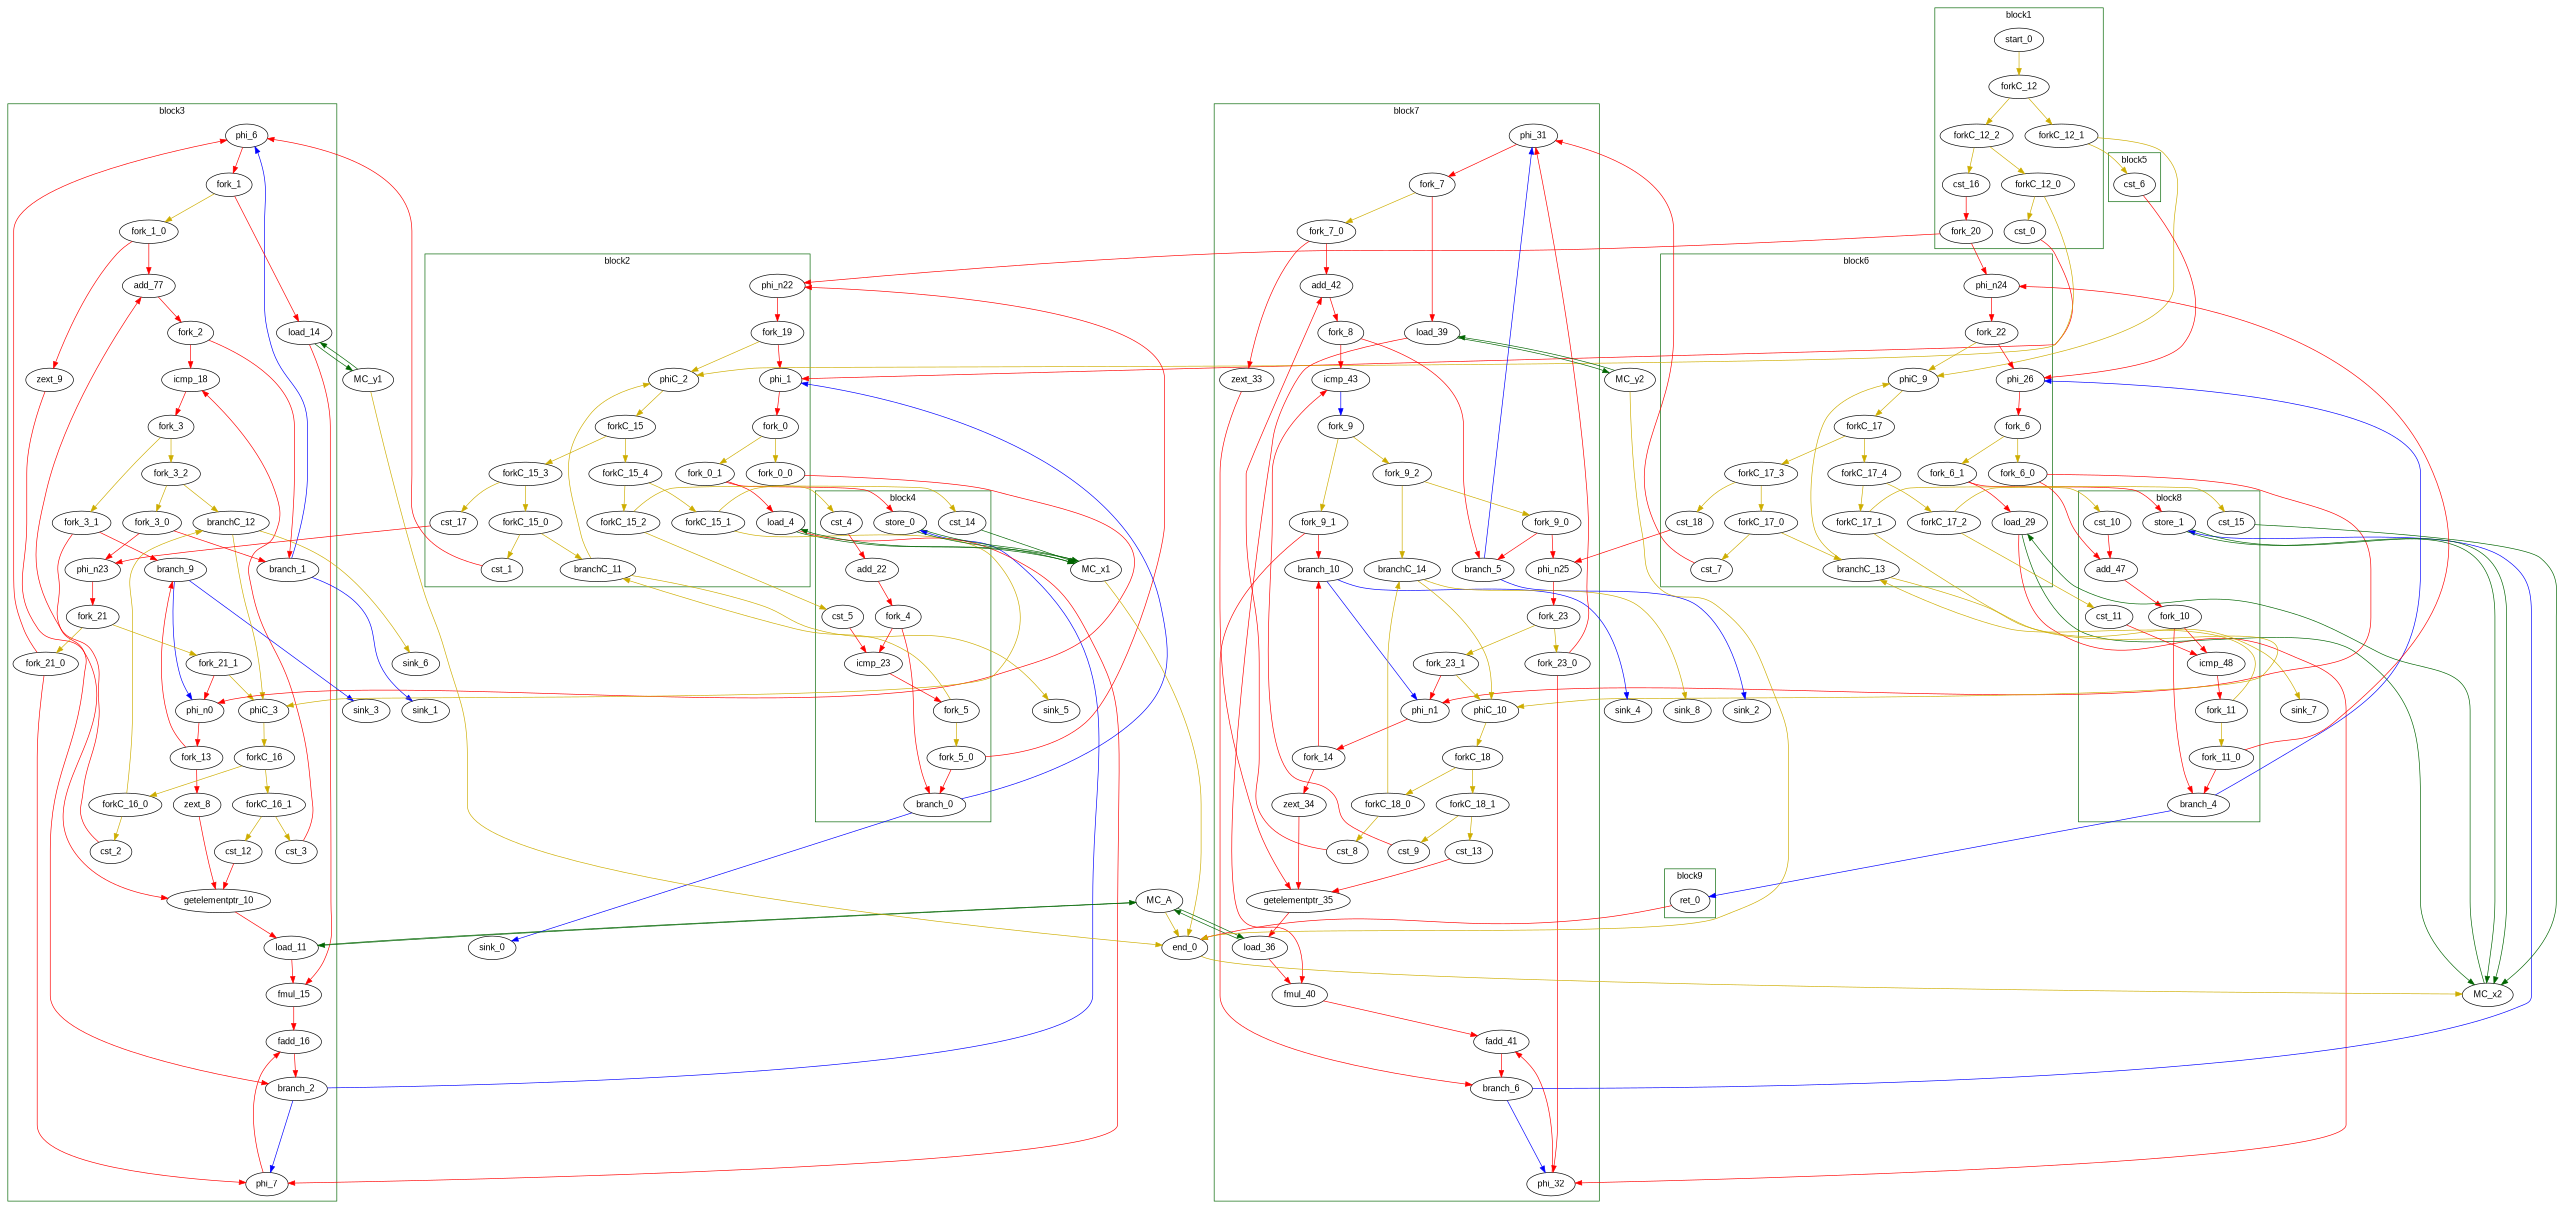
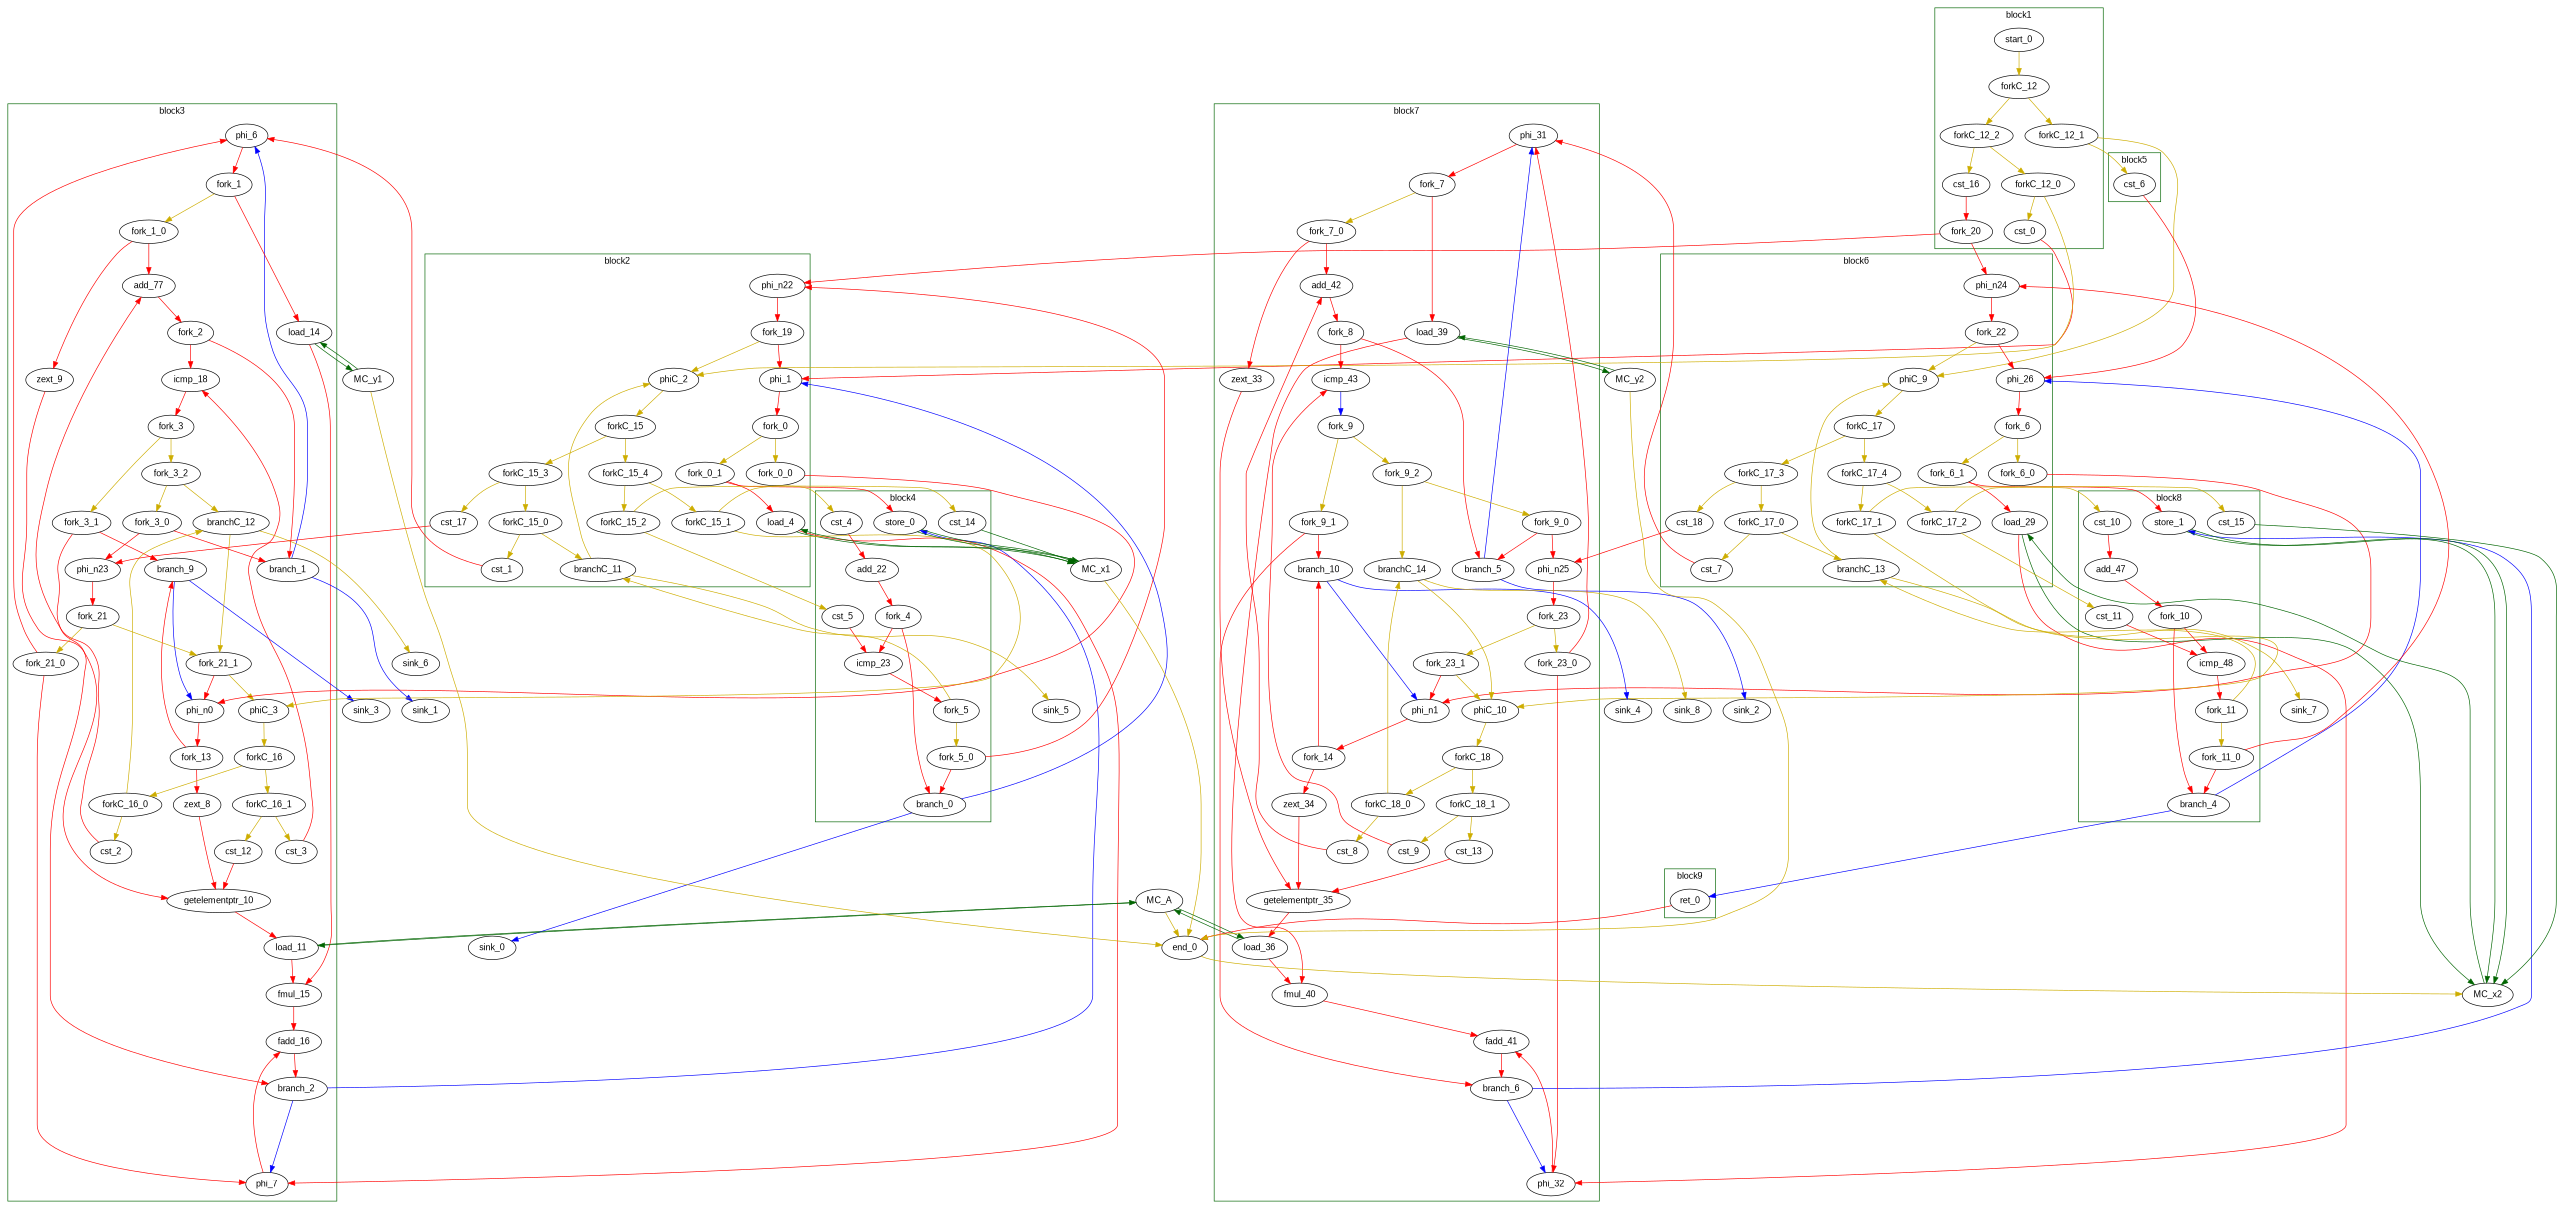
(2068, 517) -> none
(248, 614) -> (225, 590)
